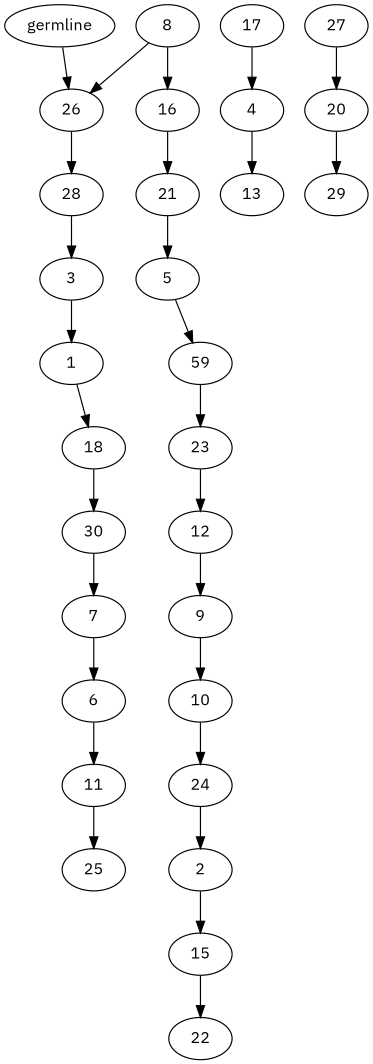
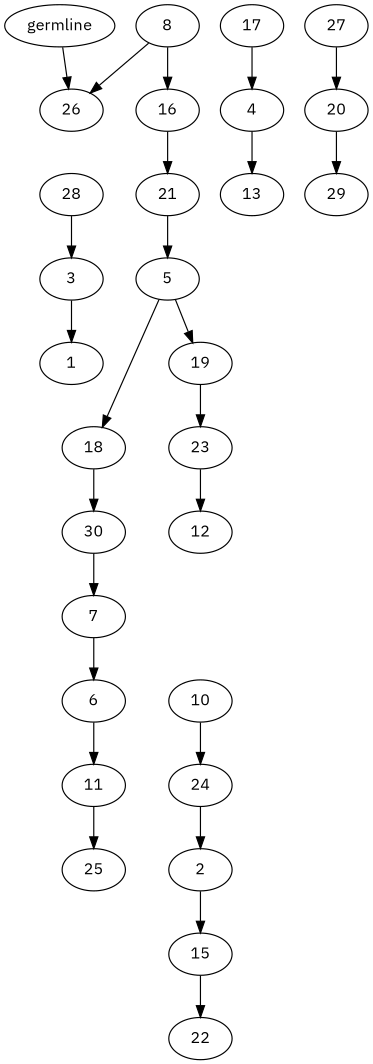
(72, 147) -> none
(200, 363) -> (200, 363)
(81, 400) -> (133, 358)
(200, 617) -> none
